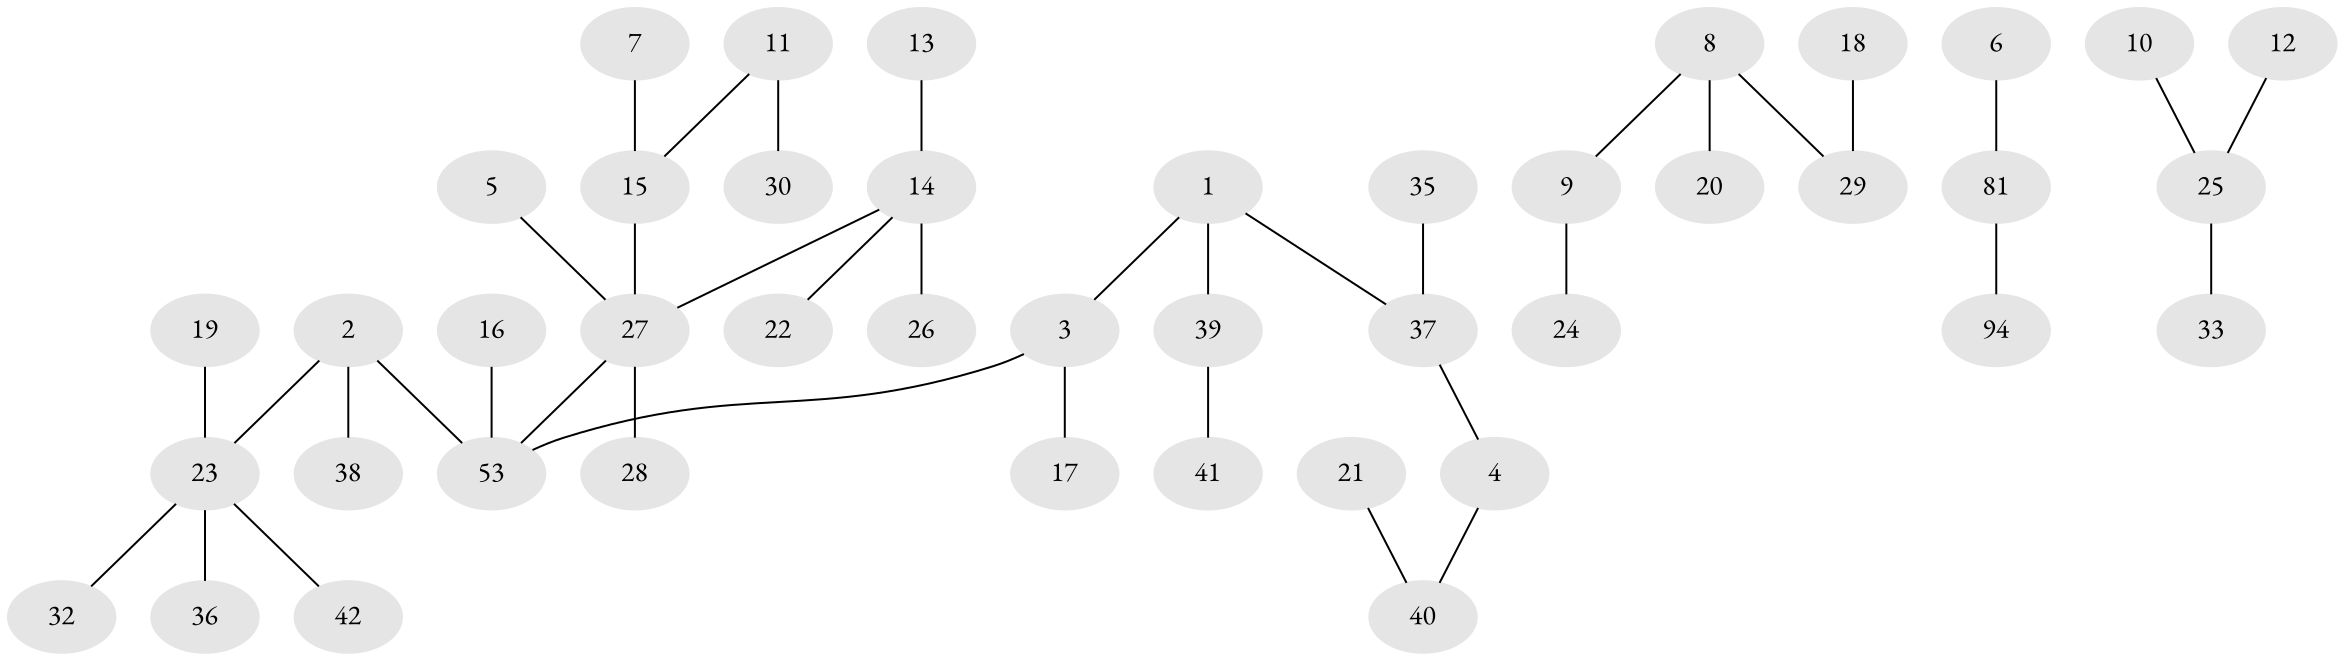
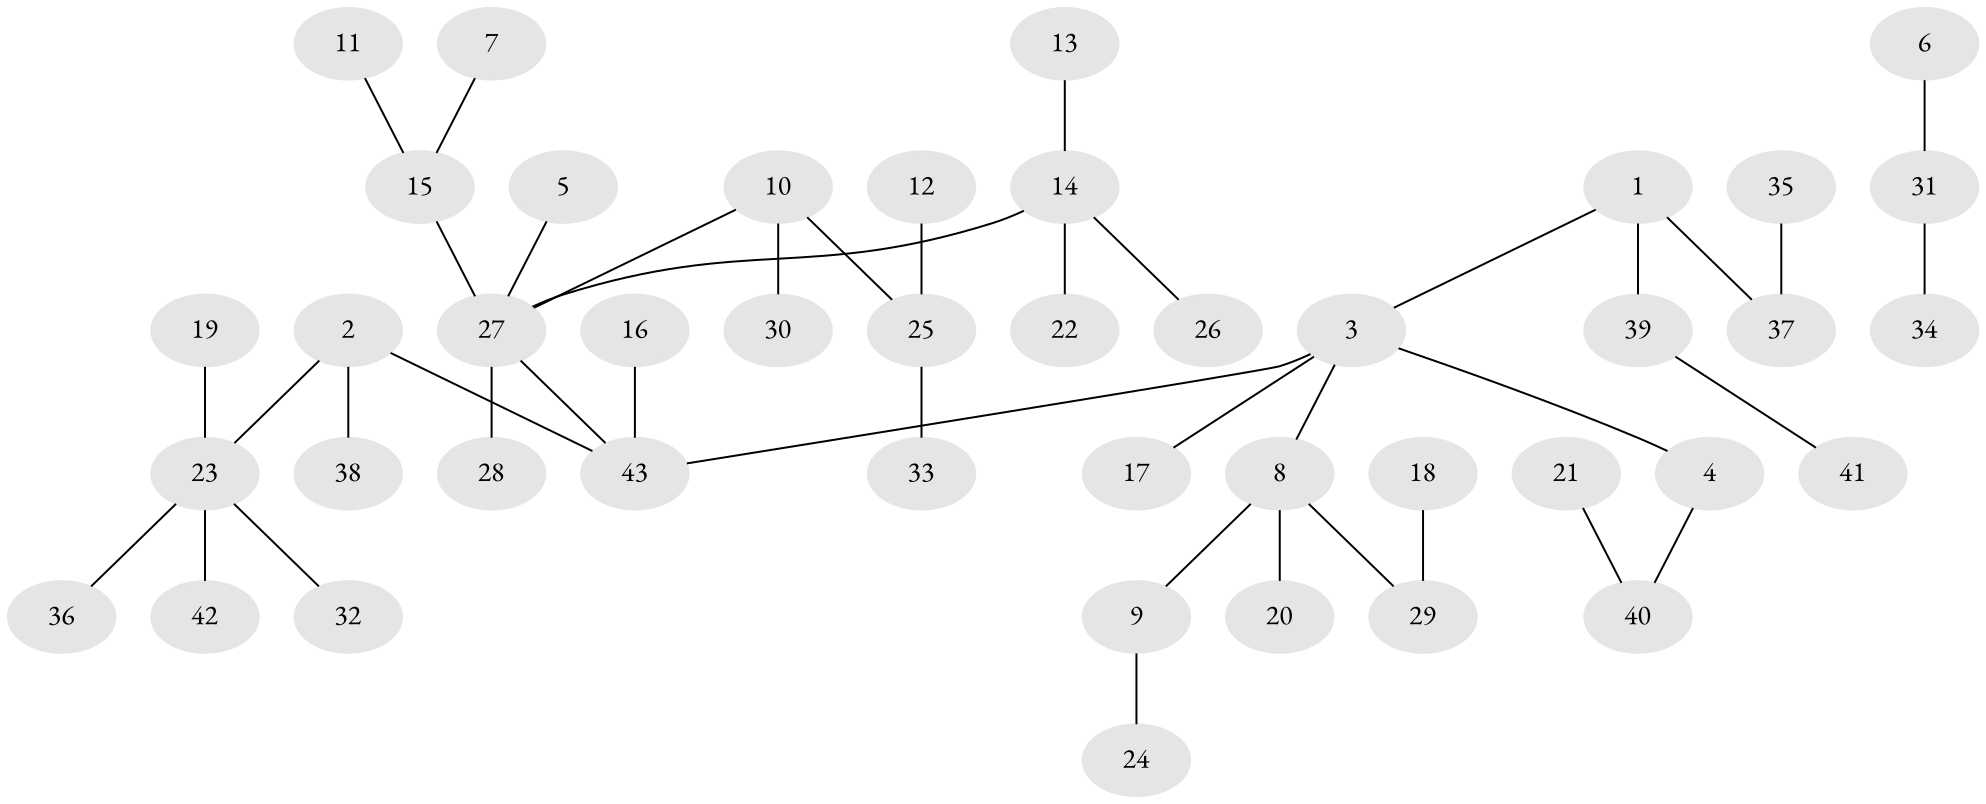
(778, 116) -> (778, 247)
(1996, 187) -> (1925, 187)
none -> (635, 259)
(1996, 330) -> (1925, 330)
none -> (1316, 402)
(1459, 402) -> (1534, 397)
(492, 474) -> (635, 474)
